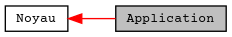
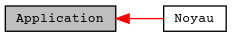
(99, 19) -> (146, 19)
